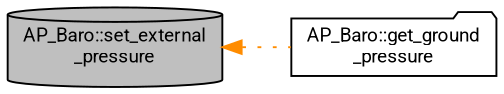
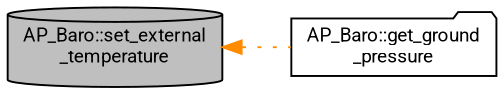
(115, 47) -> (115, 47)
